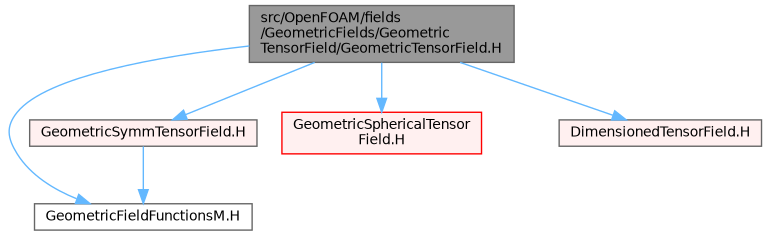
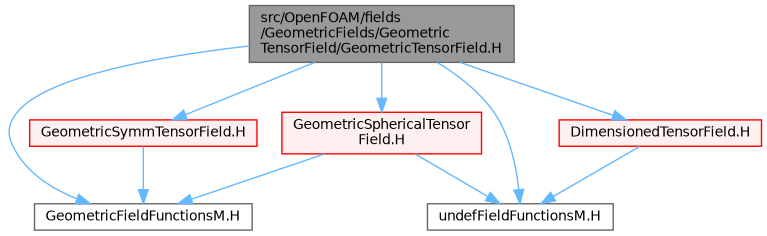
(143, 133) -> (143, 133)
(660, 133) -> (660, 133)
none -> (258, 176)
none -> (520, 217)
